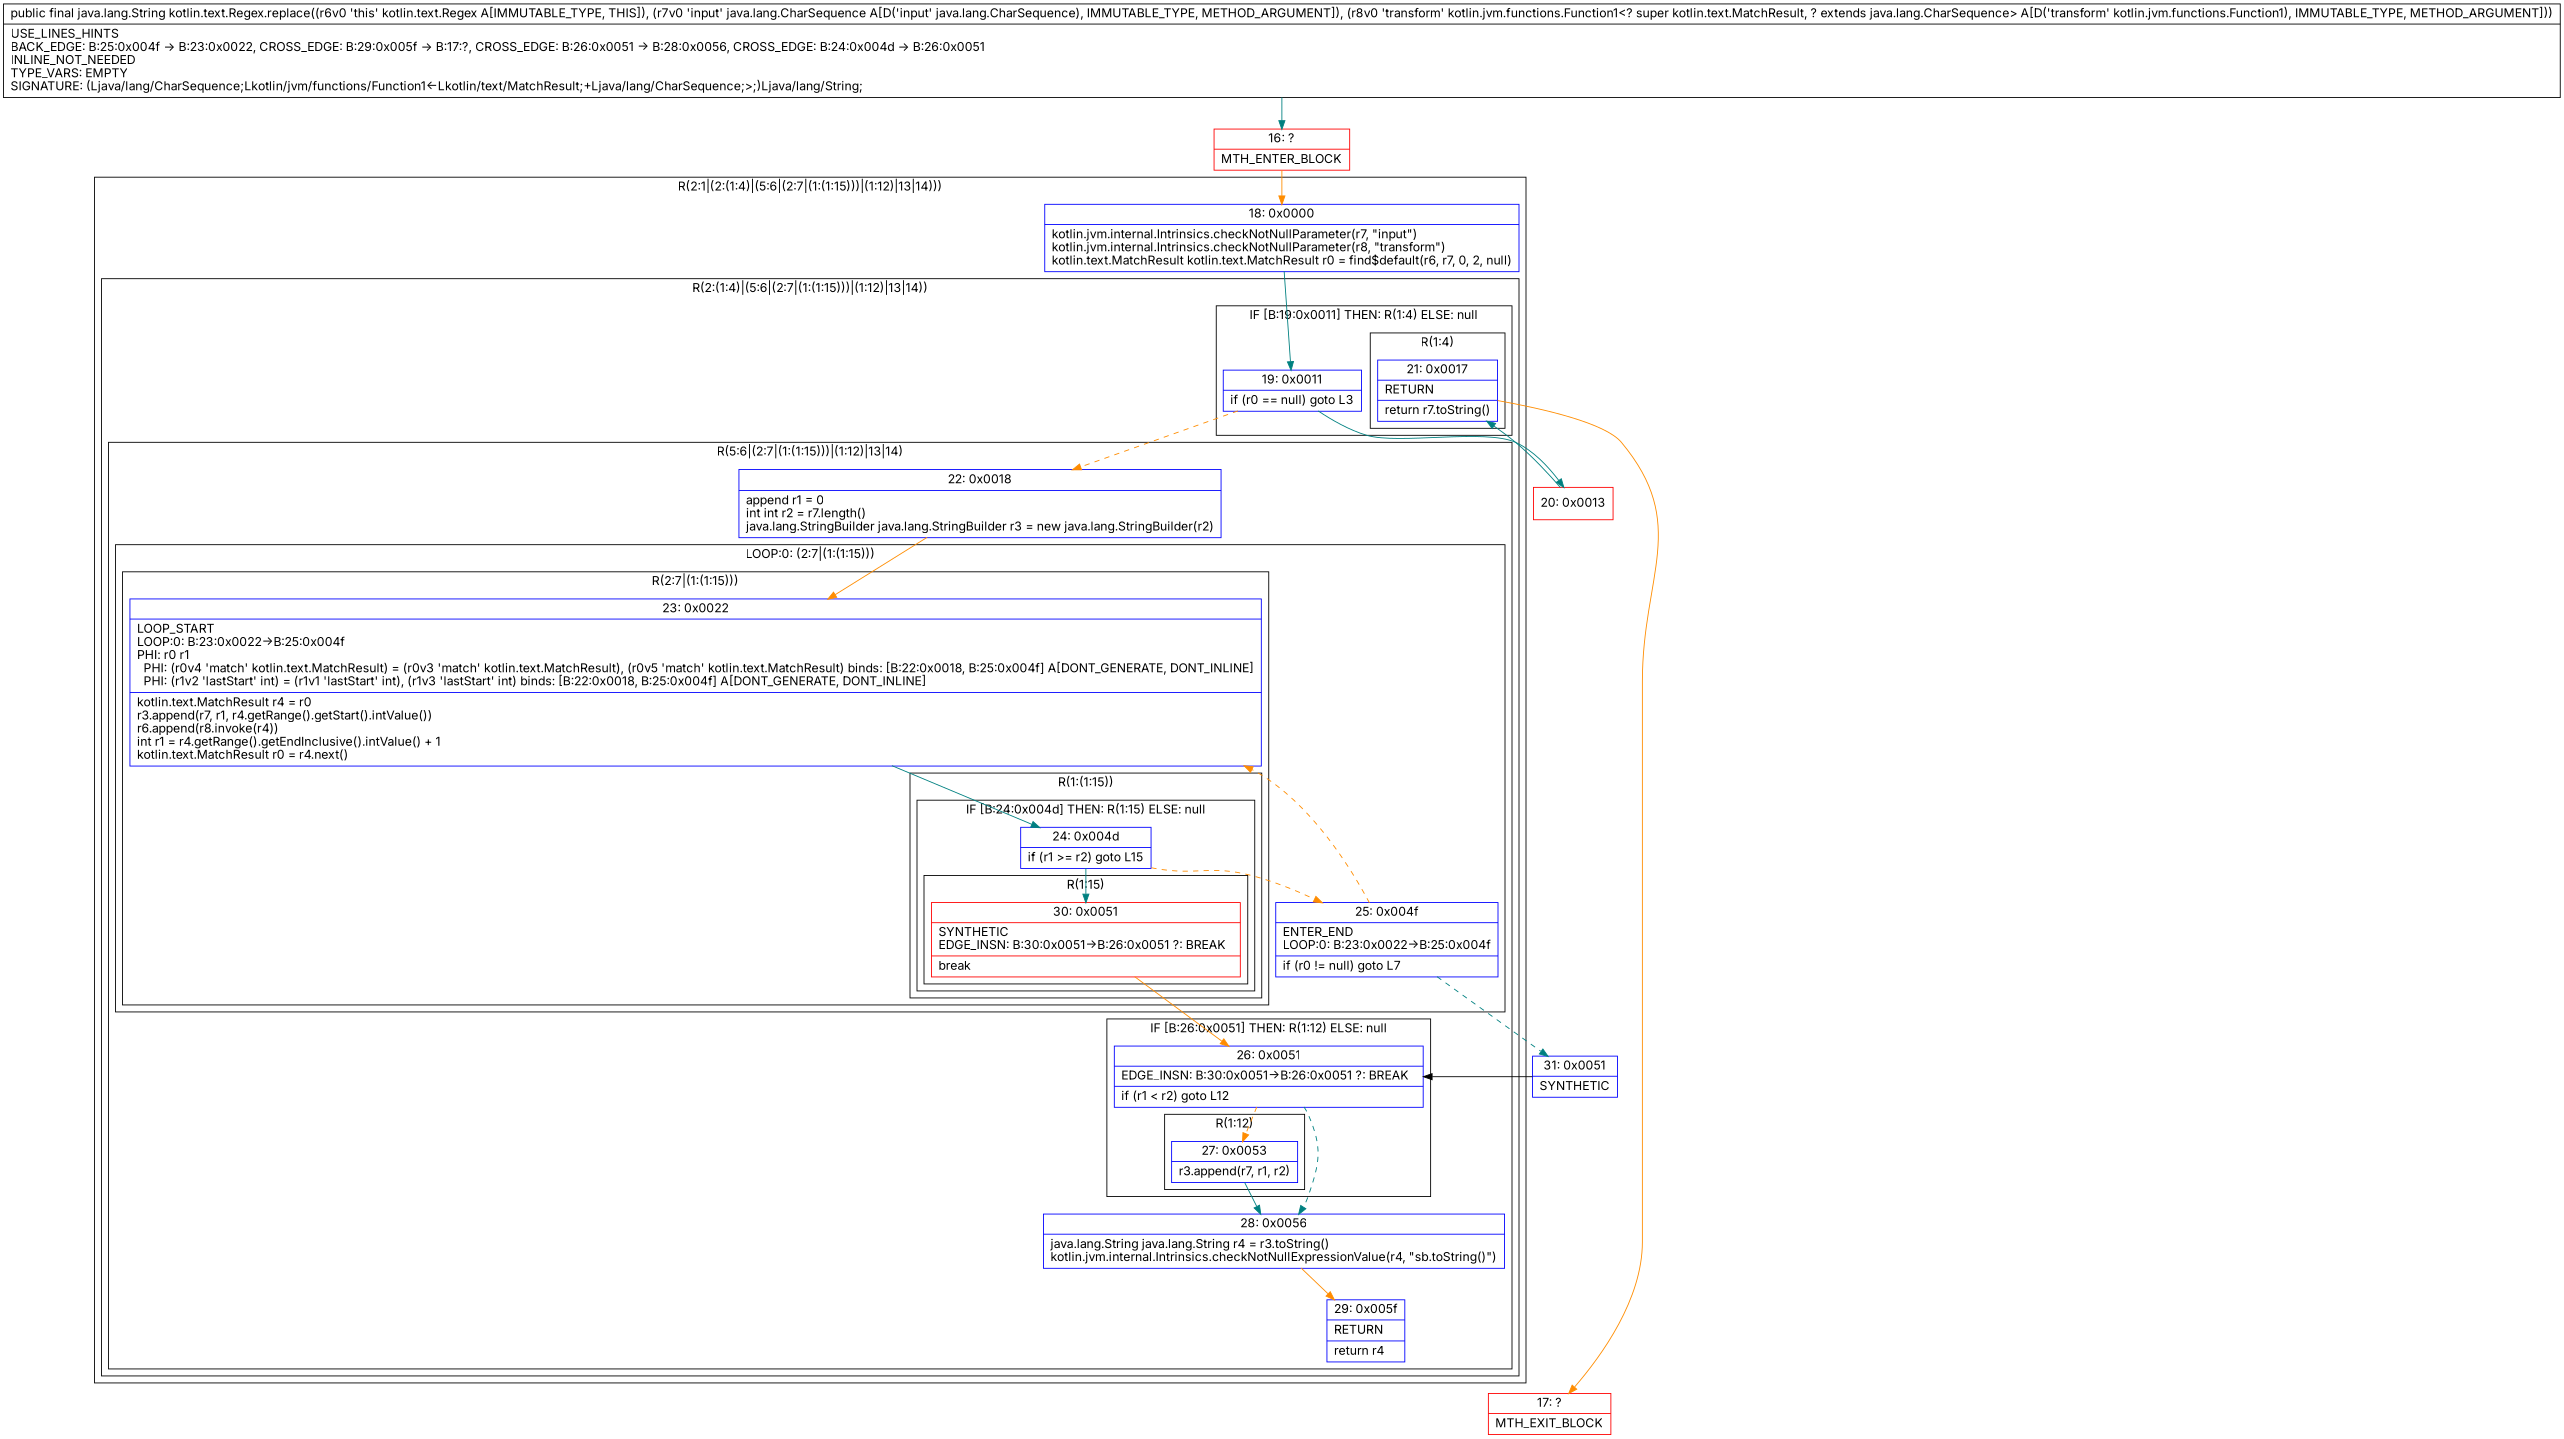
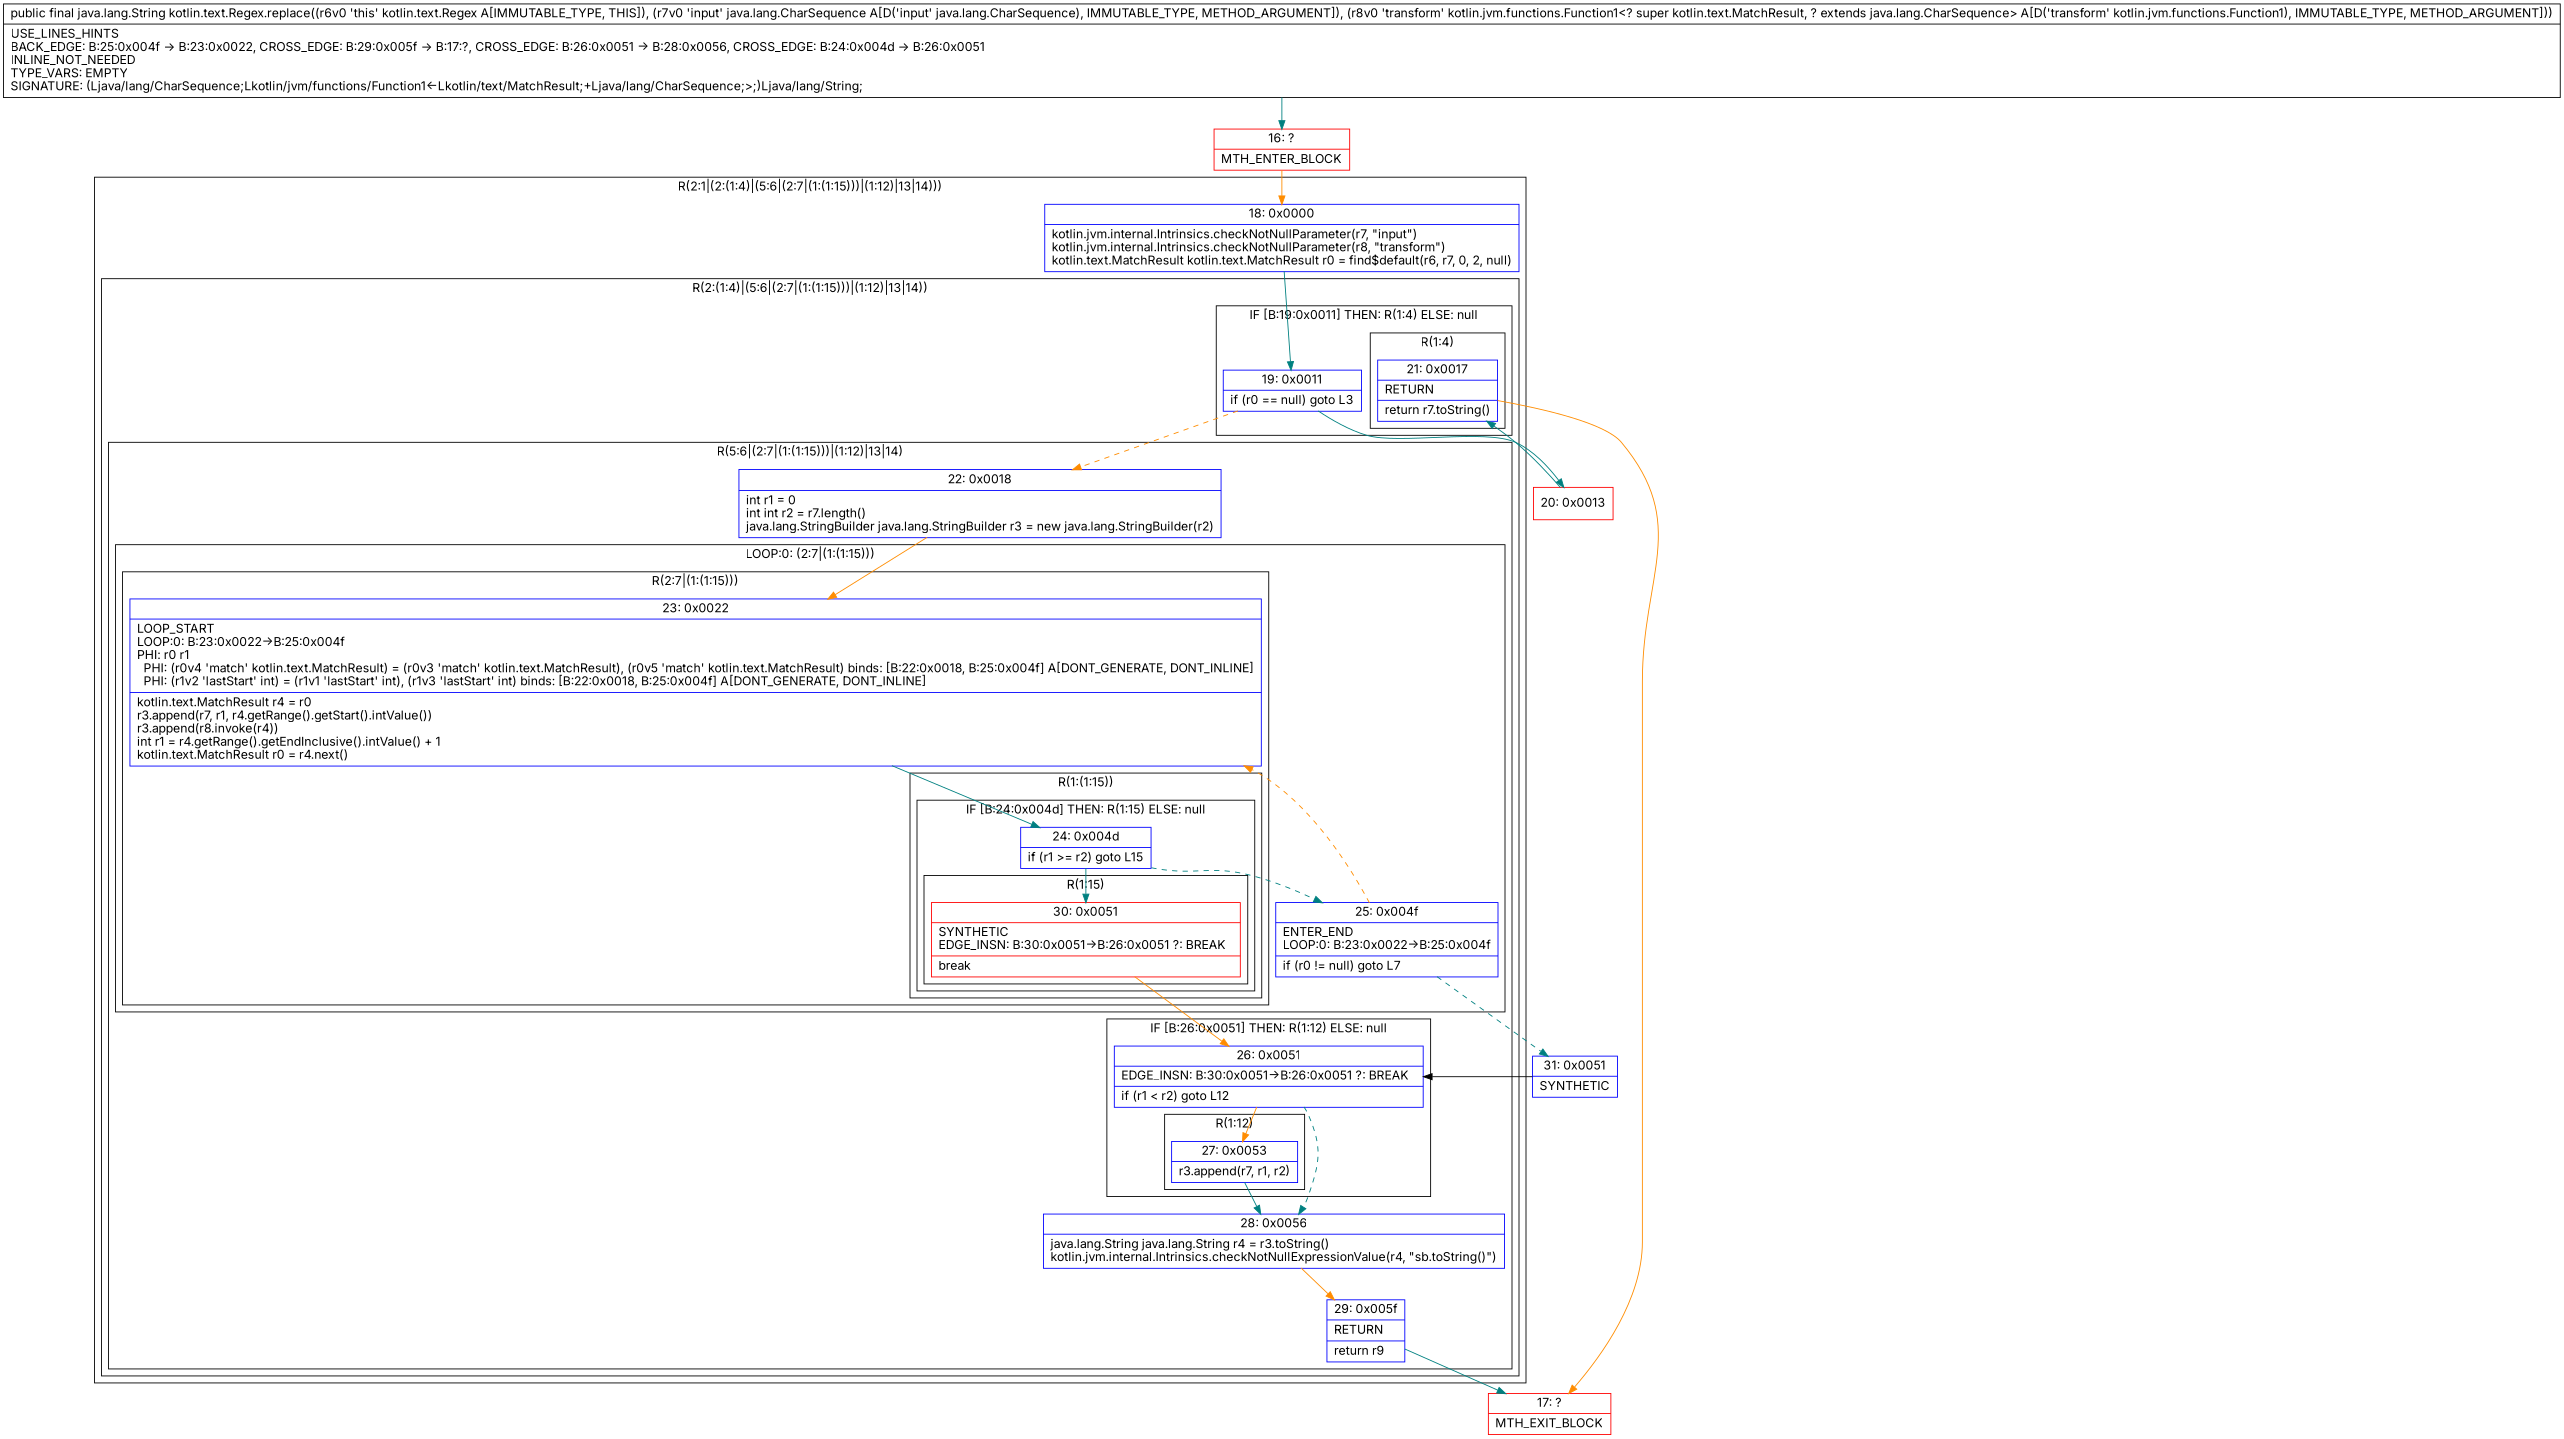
(785, 500) -> (771, 500)
(208, 729) -> (208, 729)
(1276, 883) -> (1276, 883)
(1251, 1120) -> (1251, 1120)
(1359, 1351) -> (1359, 1351)
none -> (1437, 1363)
